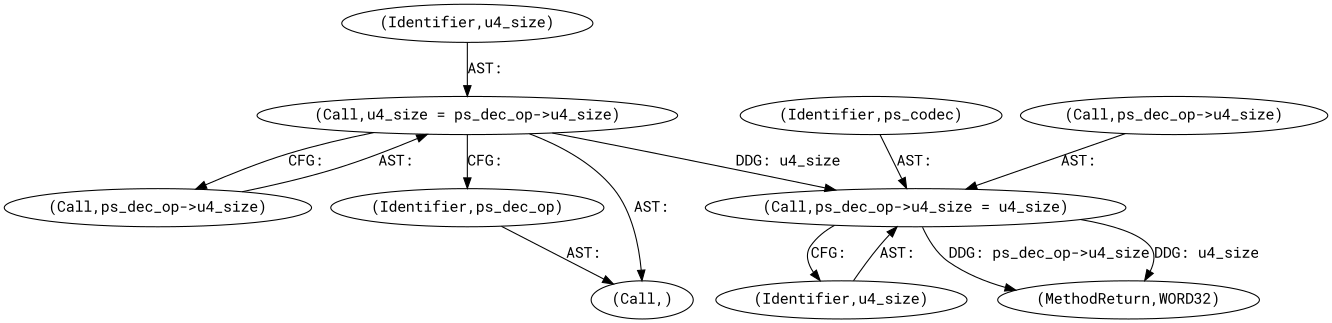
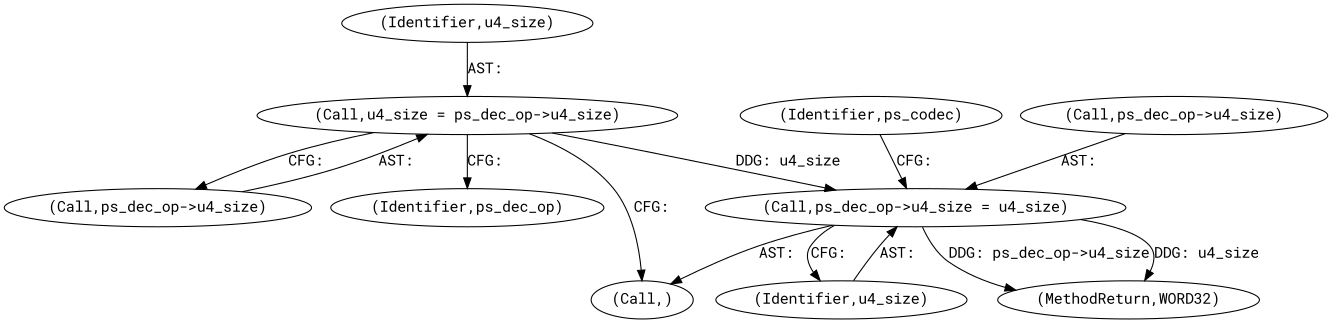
(919, 162) -> (919, 162)
(656, 208) -> (656, 208)
(553, 253) -> (755, 247)
